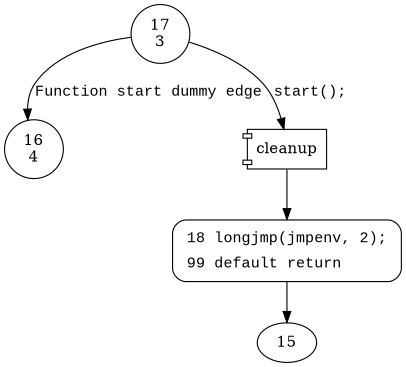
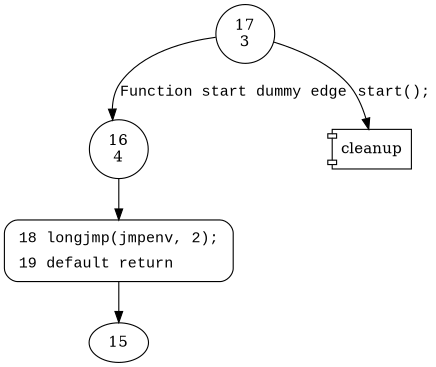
(287, 189) -> (119, 194)
(196, 263) -> (28, 263)
